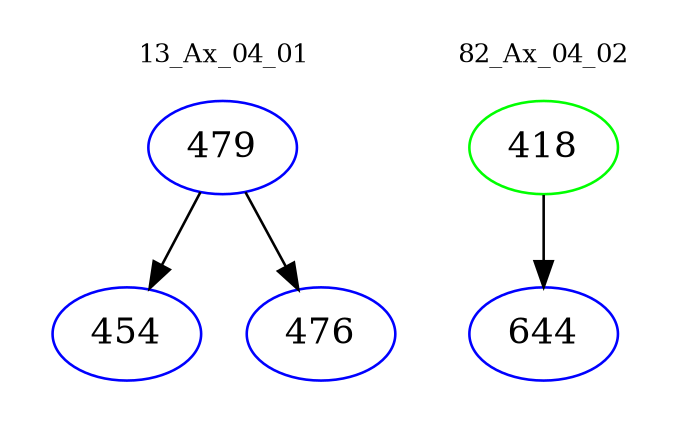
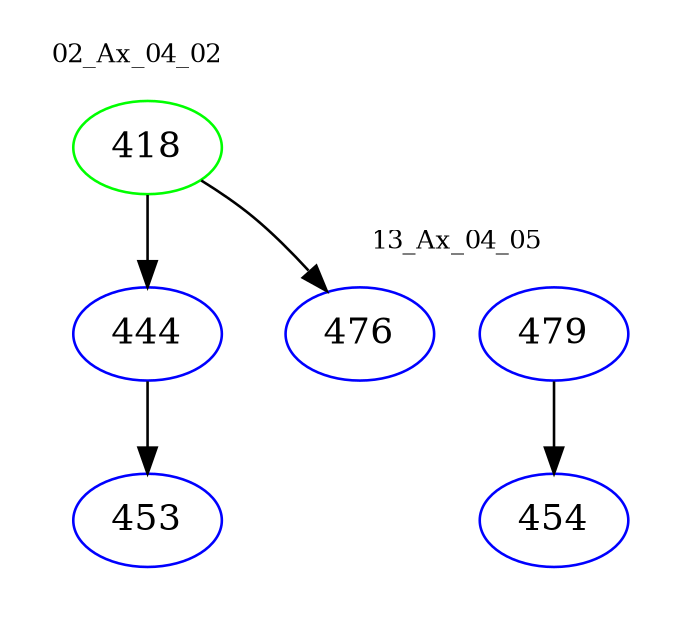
(224, 56) -> (457, 242)
(544, 56) -> (137, 56)
(266, 229) -> (282, 243)
(544, 334) -> (148, 334)
none -> (148, 520)
